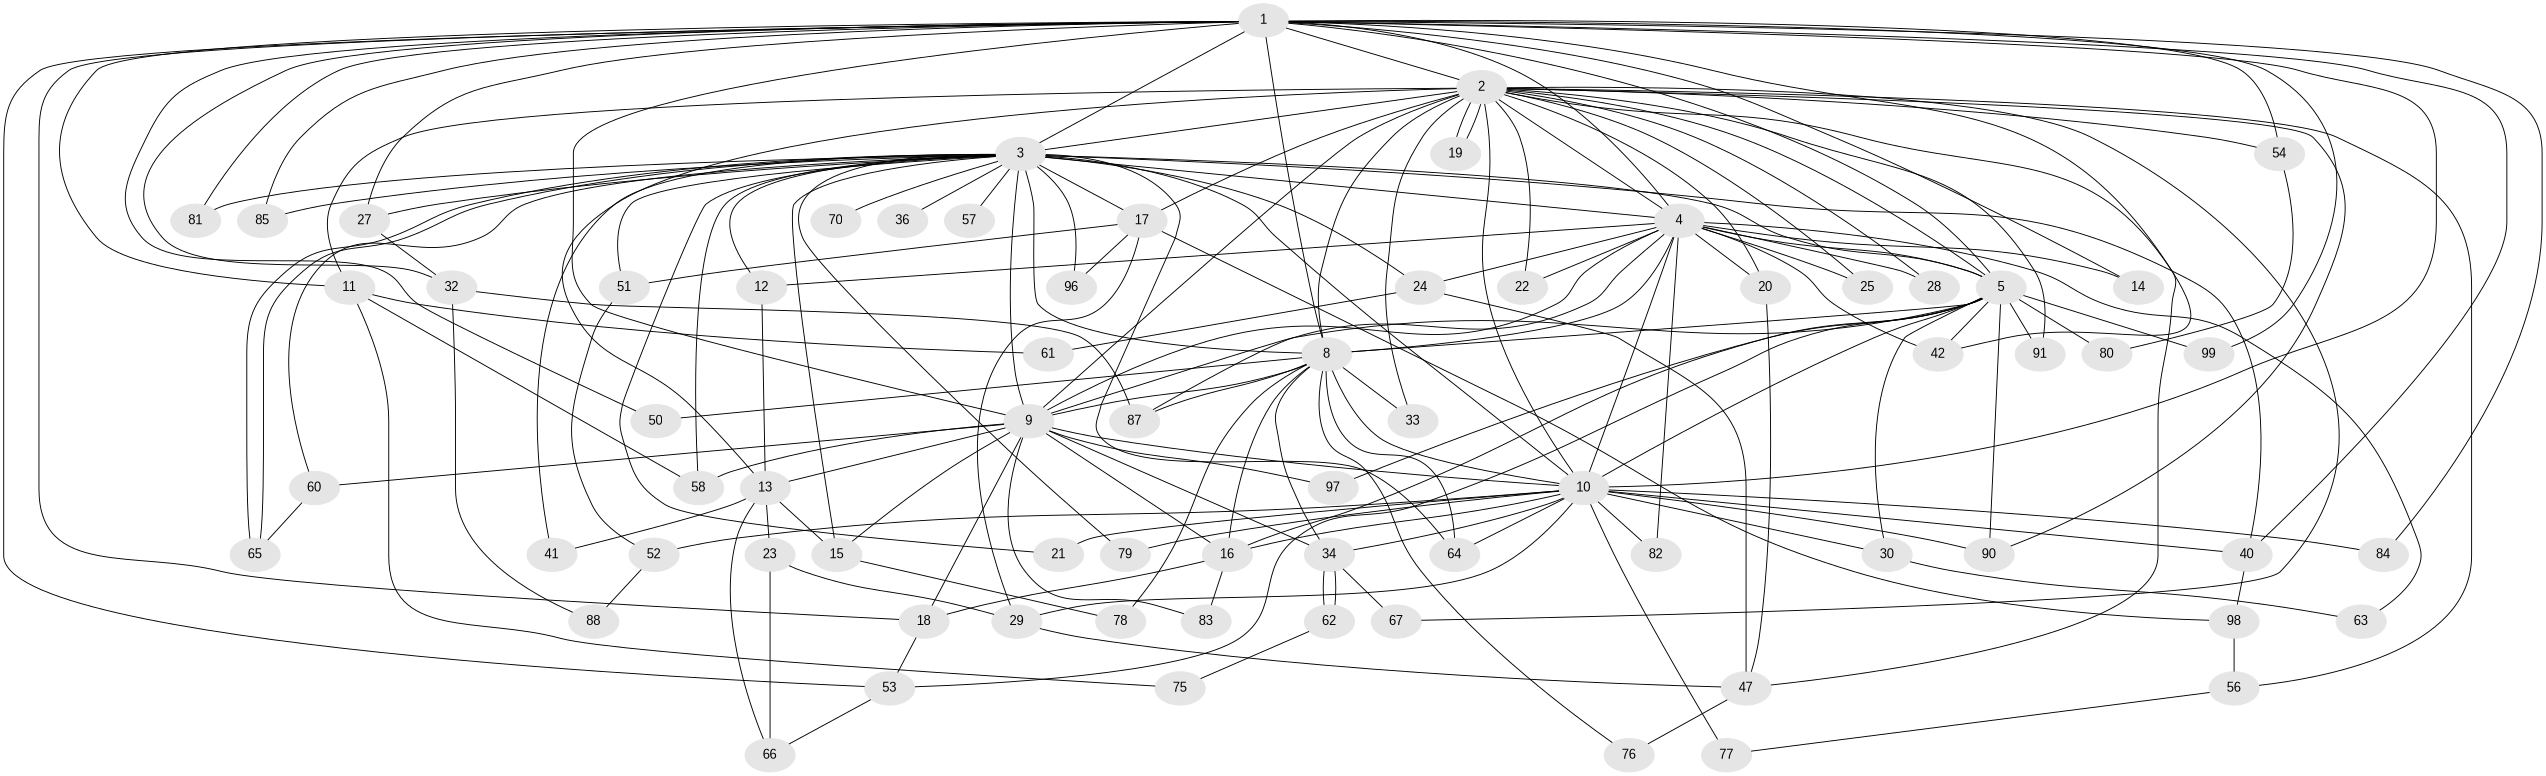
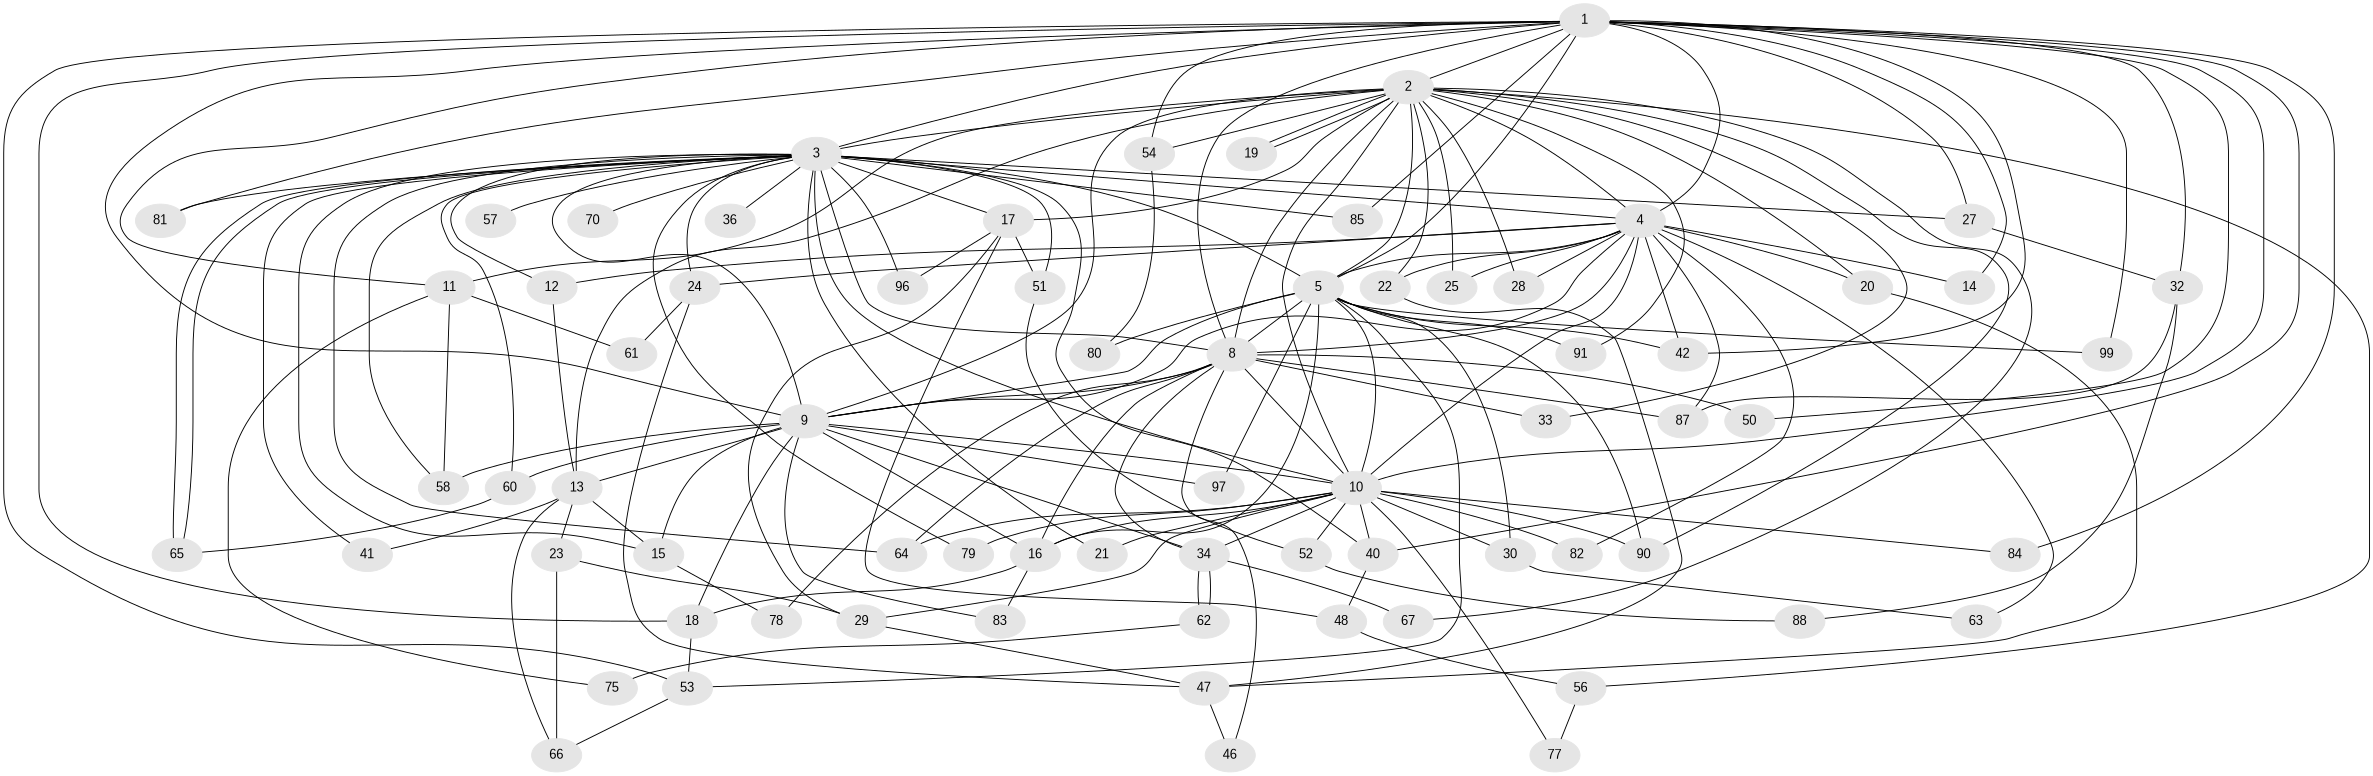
(2172, 305) -> (1681, 552)
(2234, 622) -> (1342, 622)
(1629, 755) -> (1230, 755)
